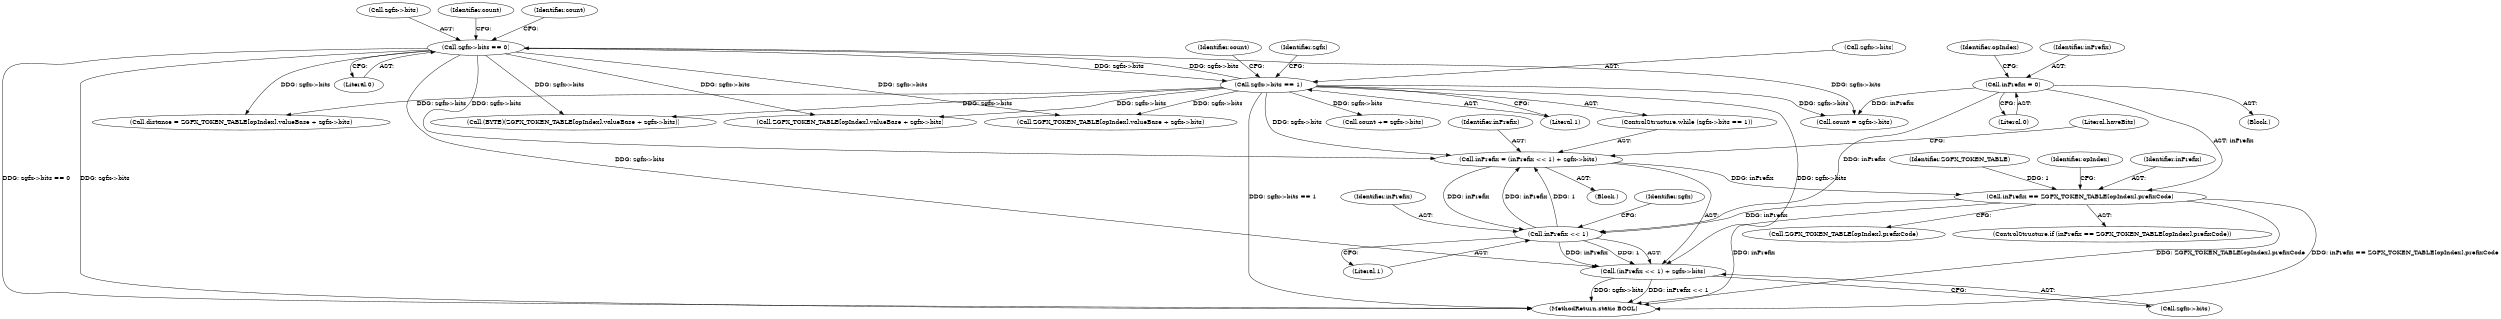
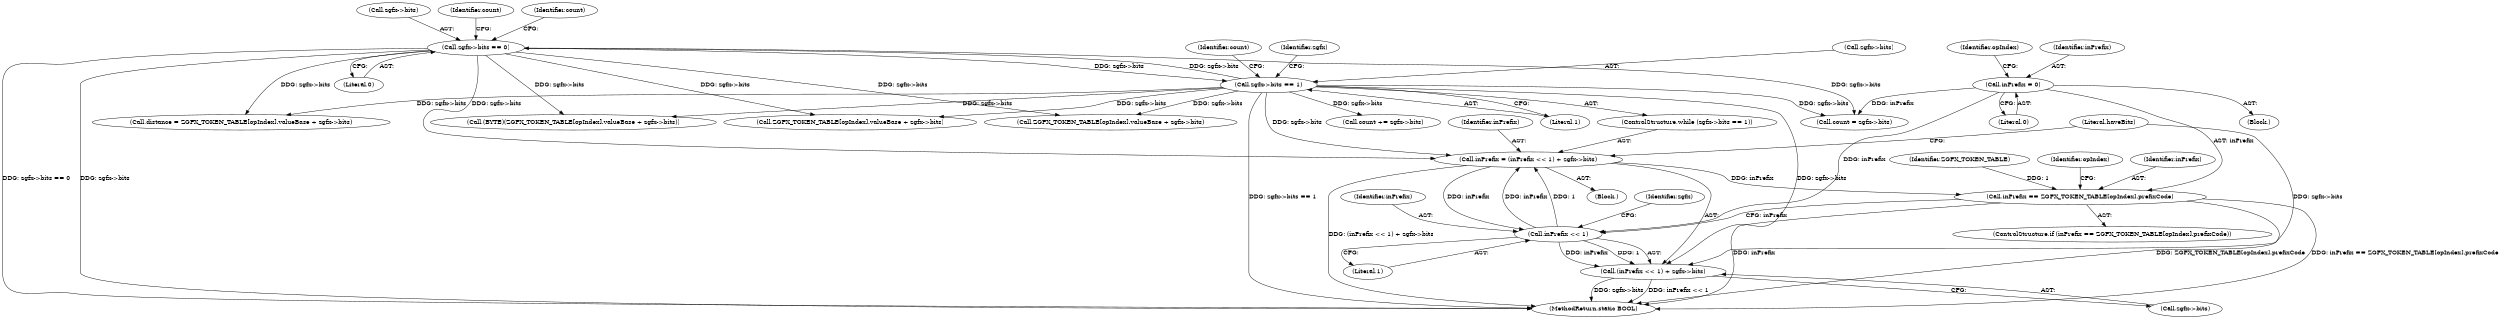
(952, 204) -> (2099, 248)
(1767, 216) -> (1767, 216)
(1844, 234) -> none
none -> (1329, 267)
